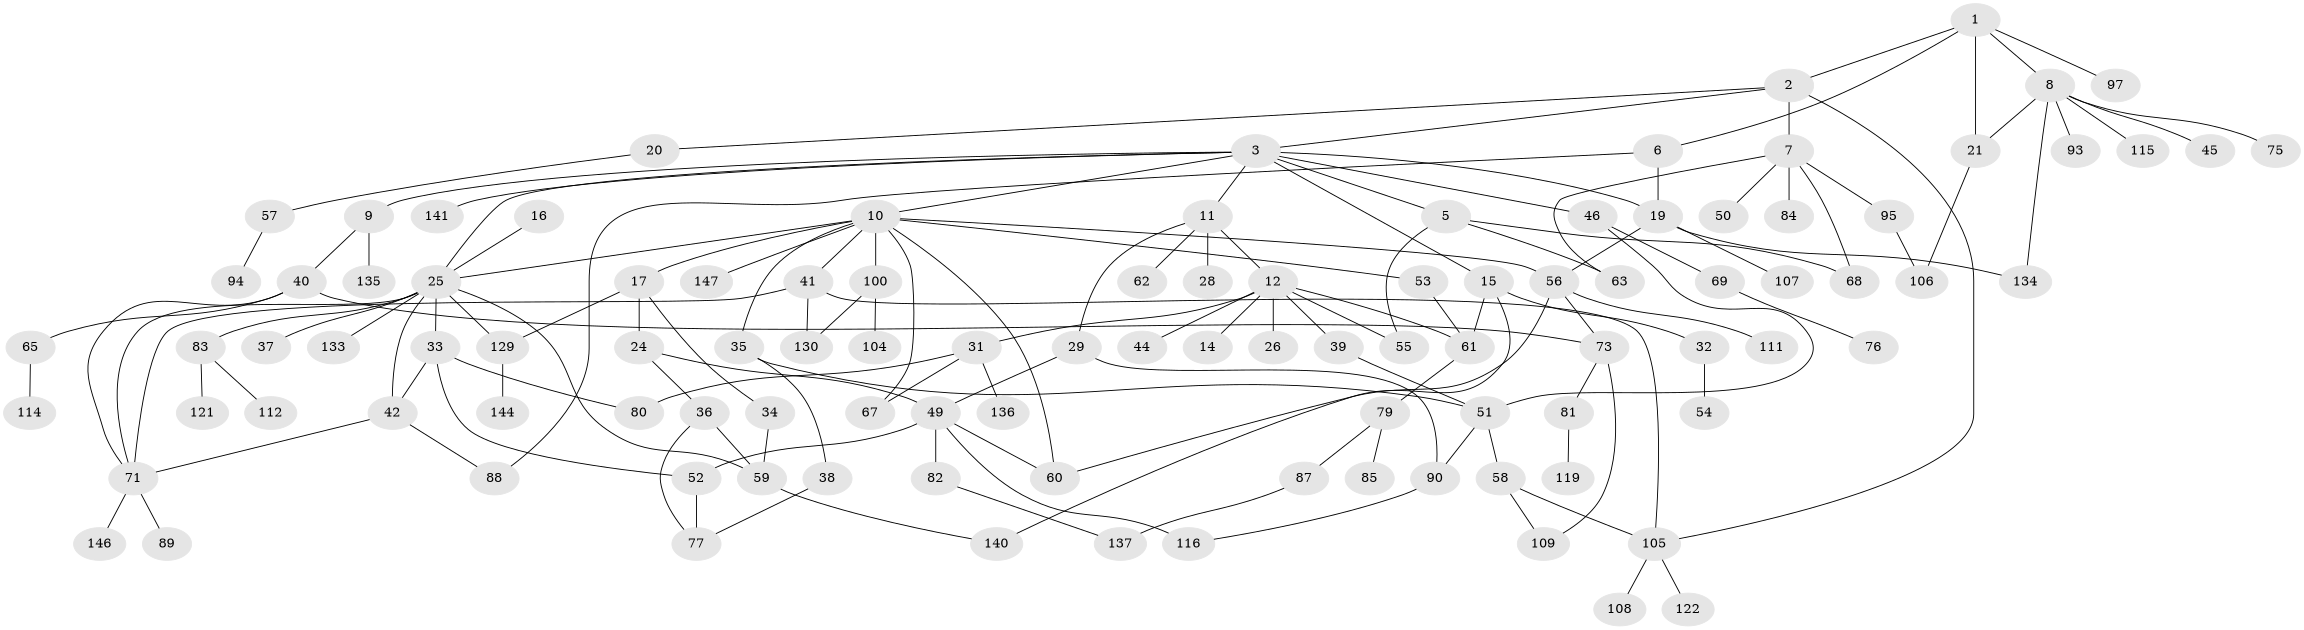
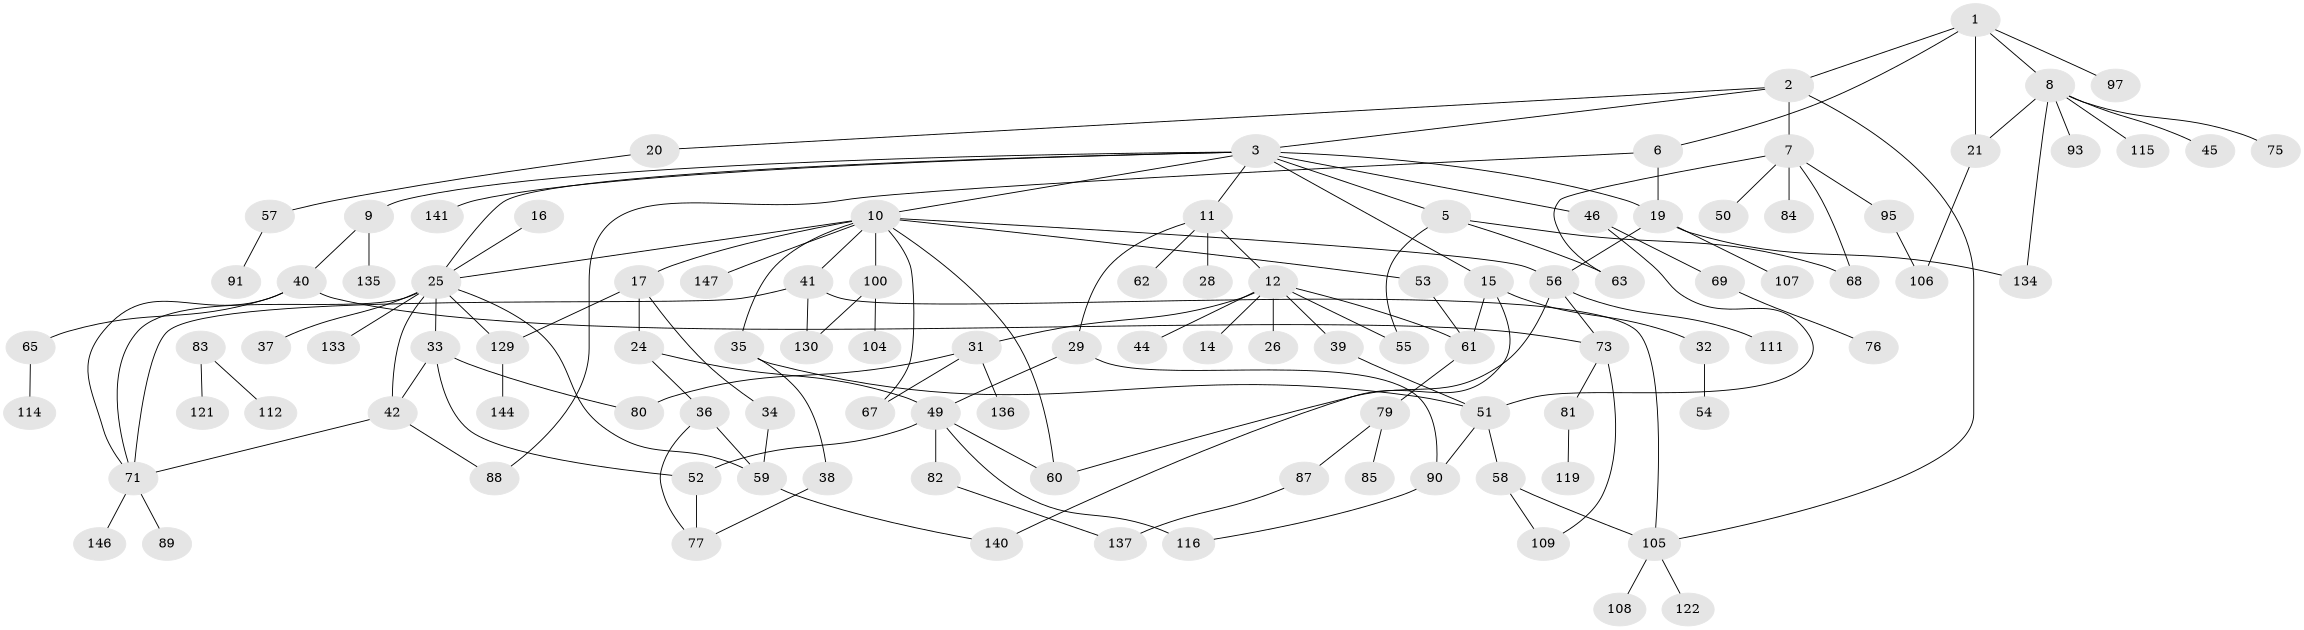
(236, 282) -> (236, 282)
(318, 315) -> none
